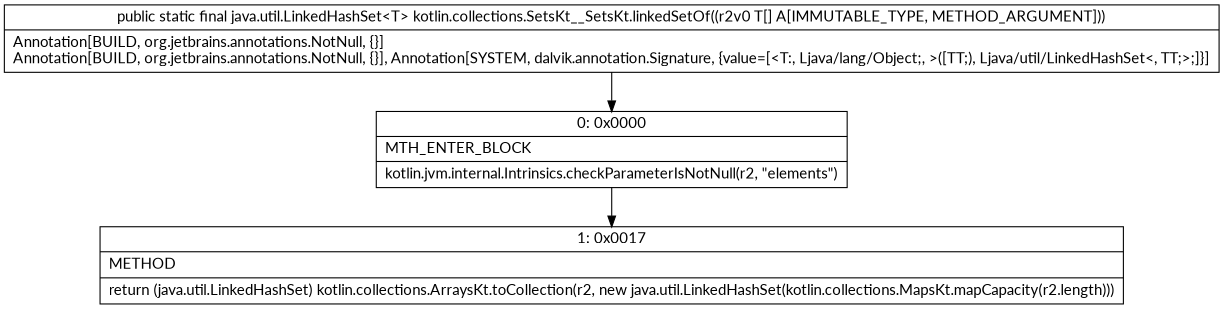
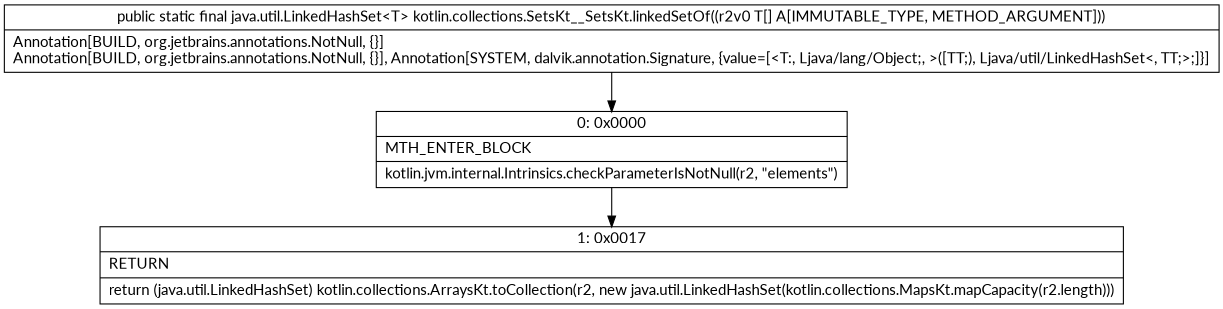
(142, 264) -> (139, 264)
